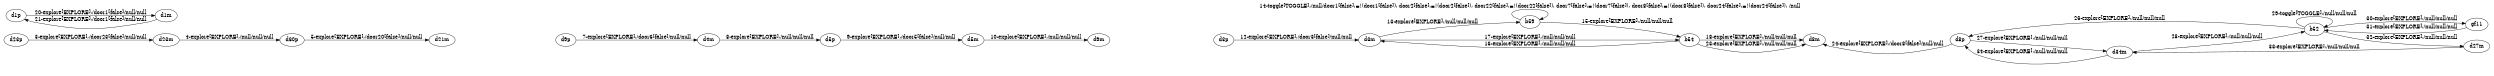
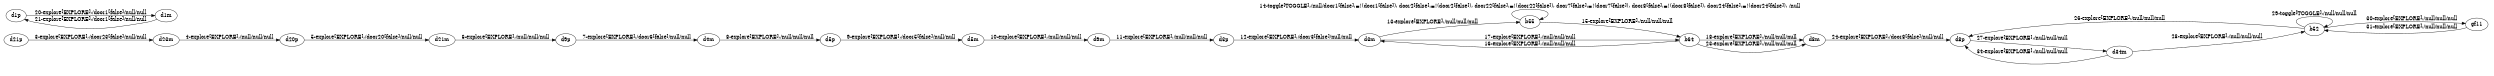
(1530, 22) -> (1530, 22)
(16, 40) -> (16, 40)
(292, 40) -> (292, 40)
none -> (504, 40)
none -> (1160, 40)
(1689, 40) -> (1689, 40)
(2477, 46) -> none
(1889, 54) -> (1886, 40)
